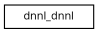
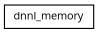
(49, 17) -> (49, 17)
